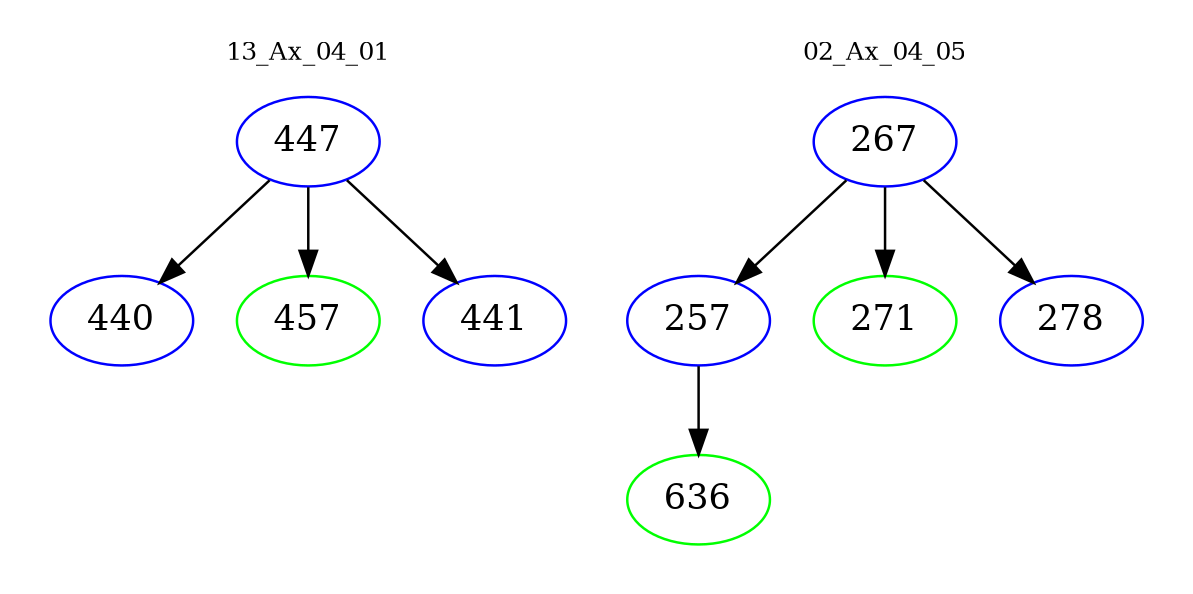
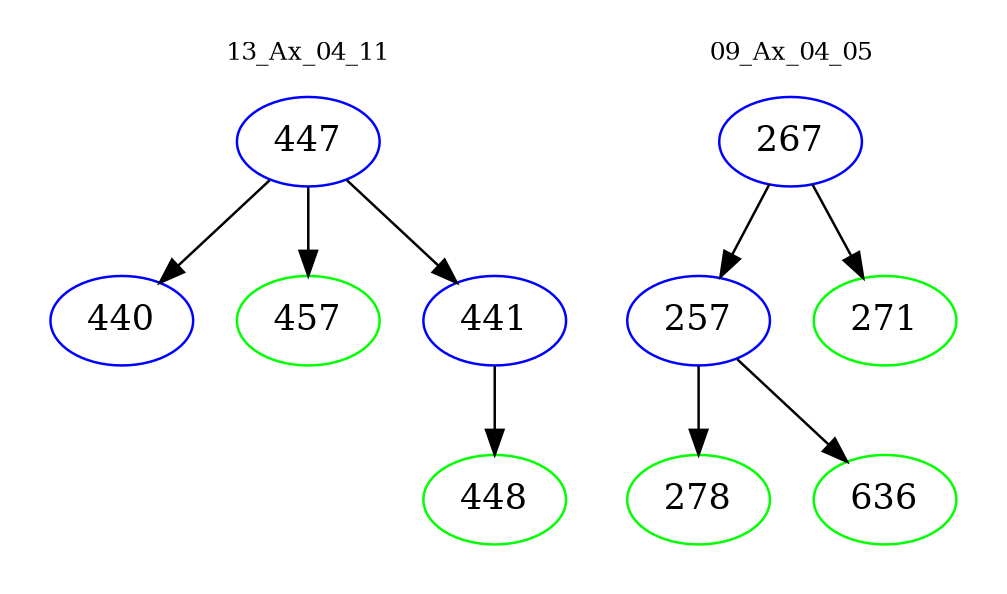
(308, 53) -> (308, 53)
(885, 53) -> (792, 53)
(969, 223) -> (699, 398)
(1072, 321) -> (699, 500)
none -> (495, 500)
